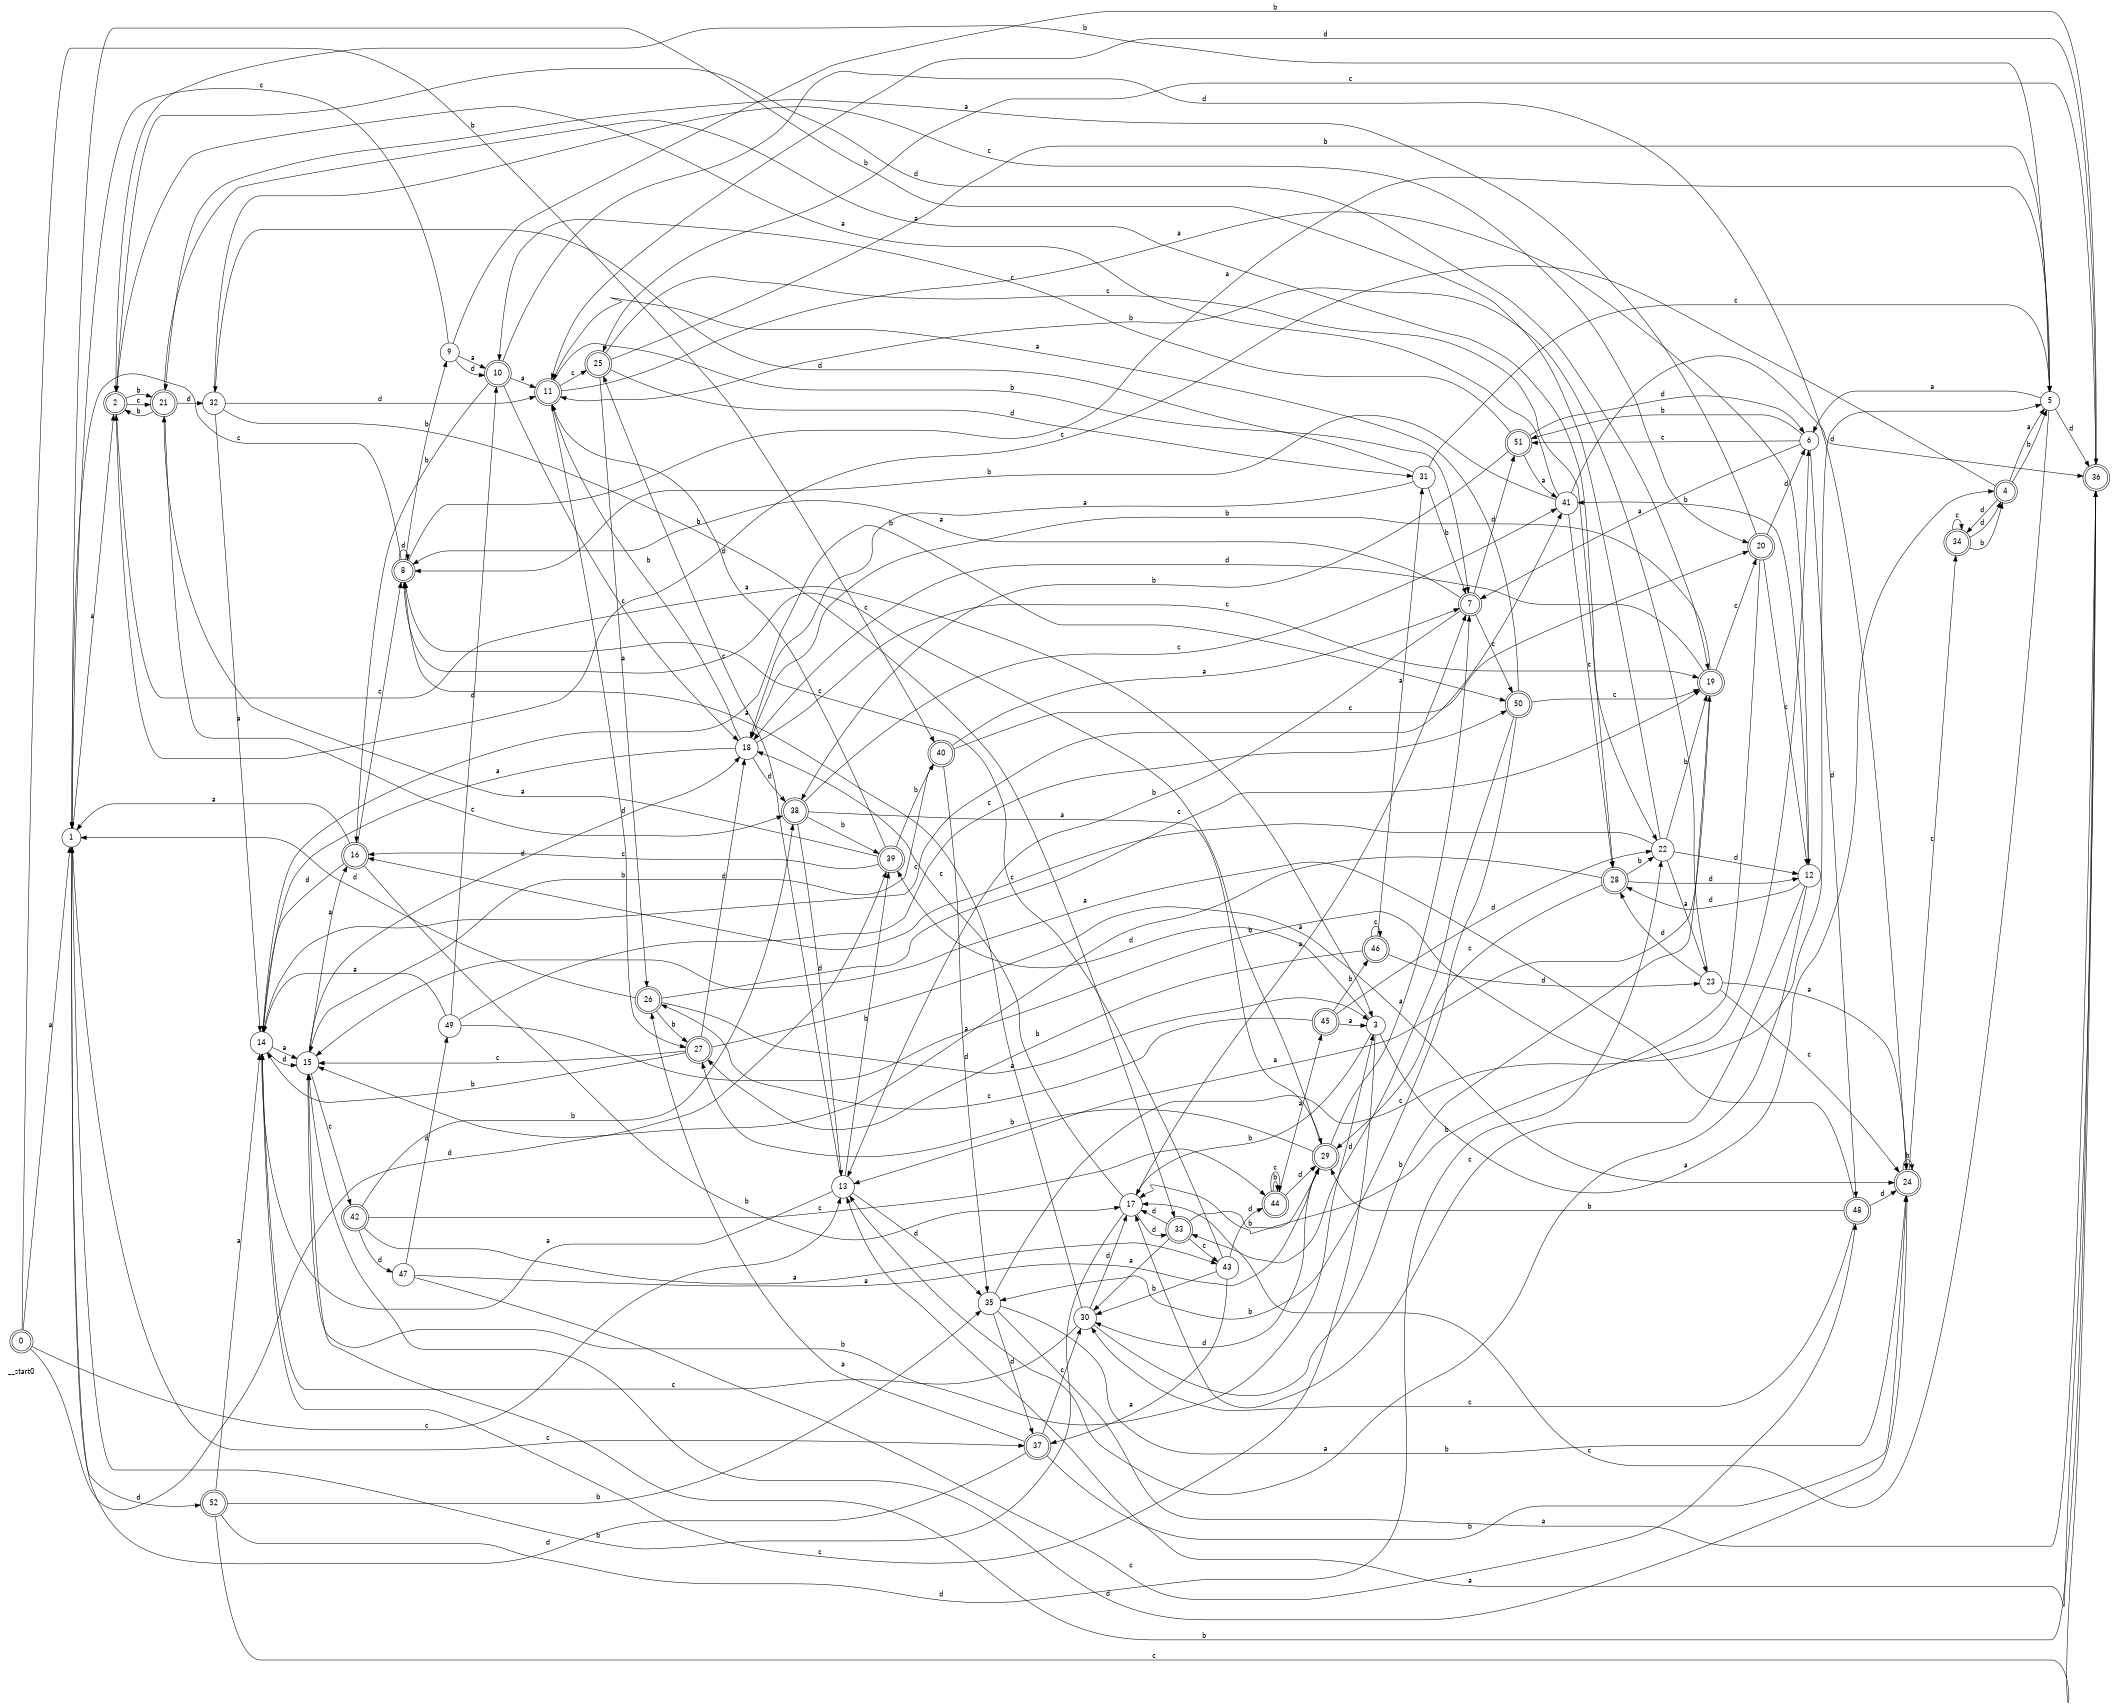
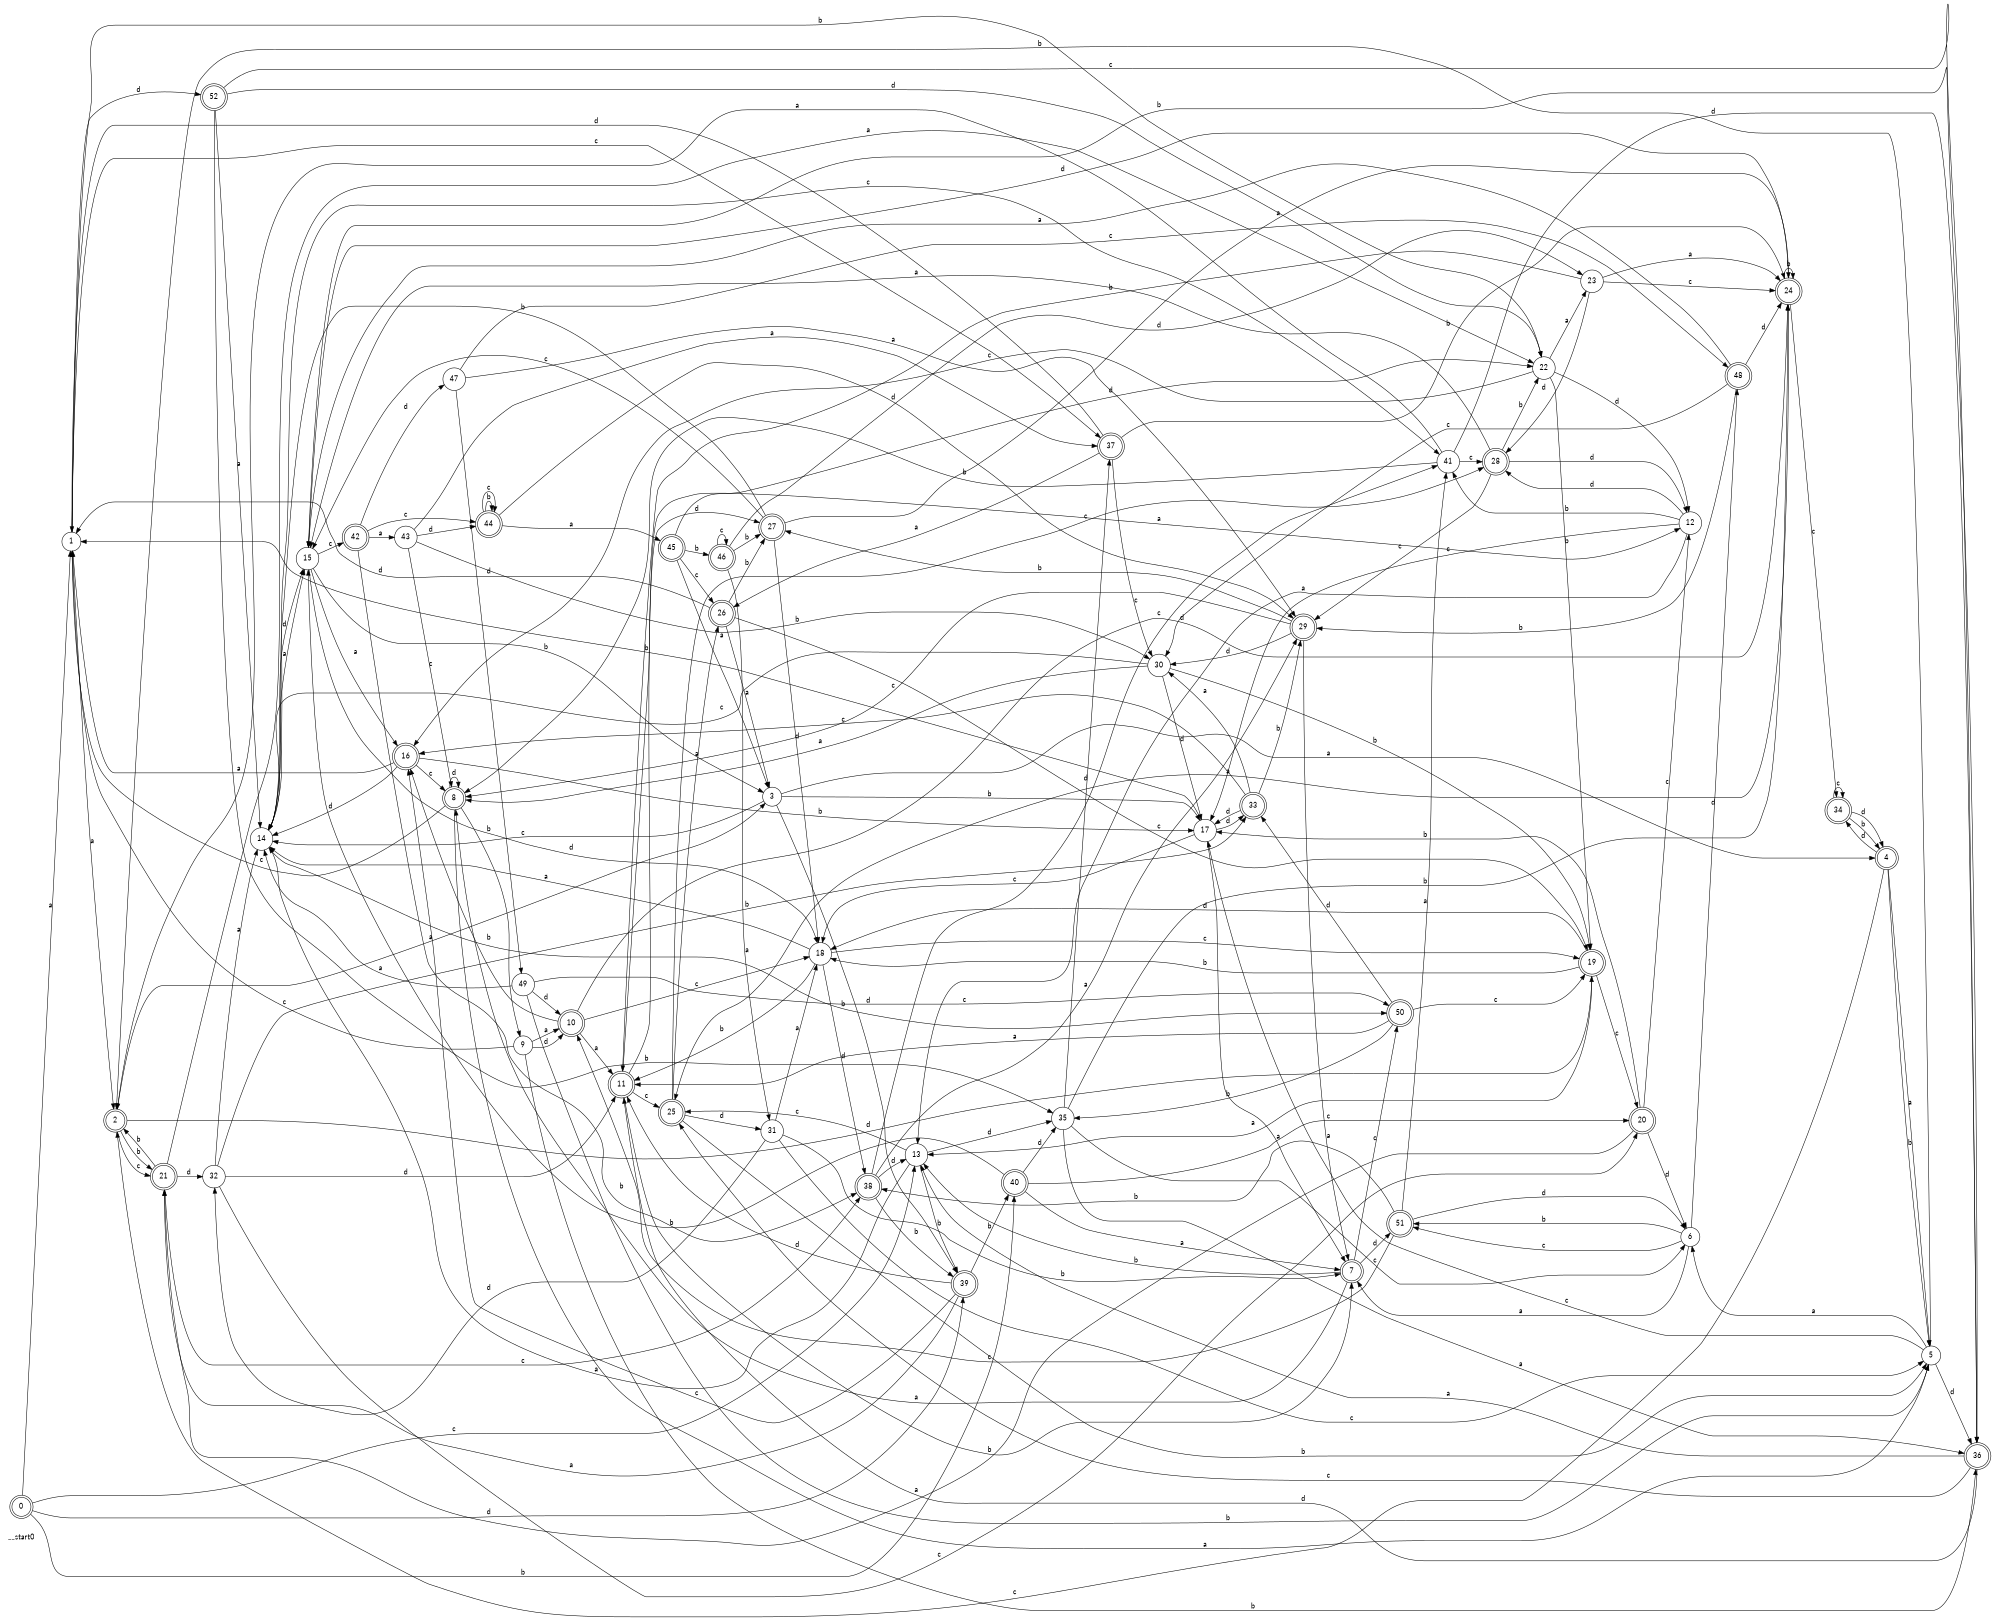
(651, 38) -> (621, 25)
none -> (1394, 794)
(1201, 1249) -> (853, 723)
